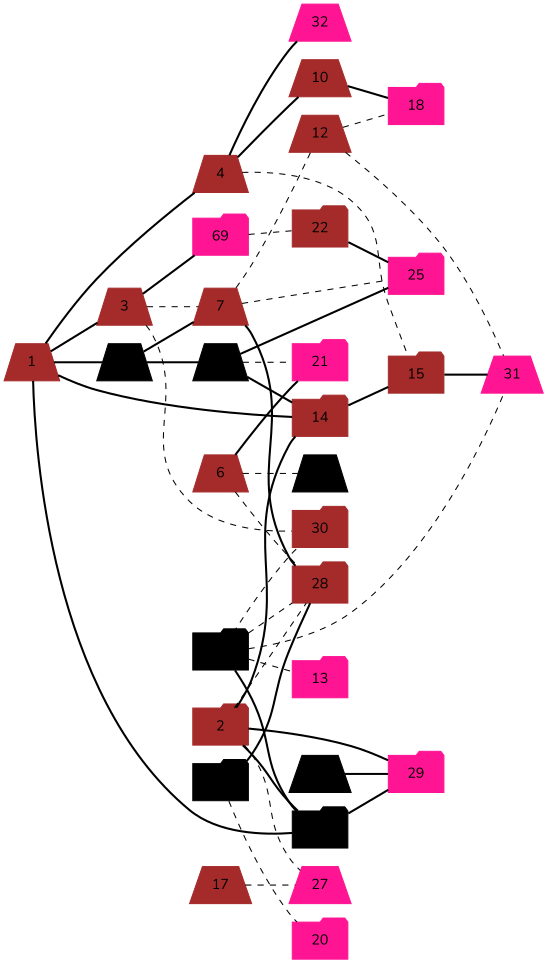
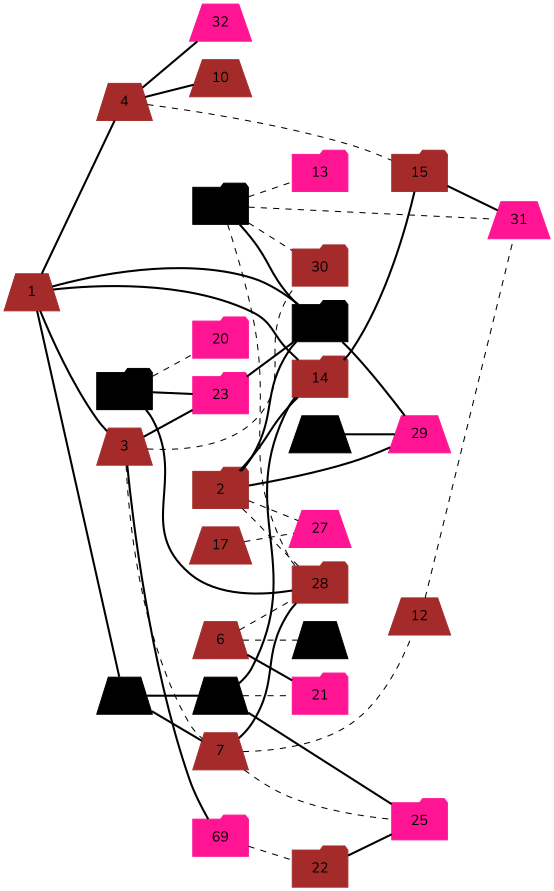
(416, 106) -> none
none -> (221, 395)
(416, 774) -> (420, 434)
